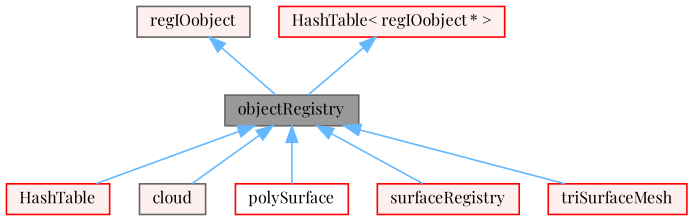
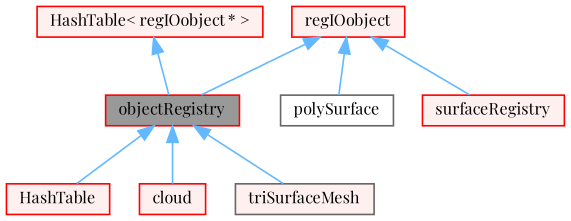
(193, 22) -> (348, 22)
(292, 110) -> (173, 110)
(377, 159) -> (428, 70)
(292, 163) -> (342, 74)
(173, 199) -> (173, 199)
(292, 199) -> (337, 110)
(618, 199) -> (305, 199)
